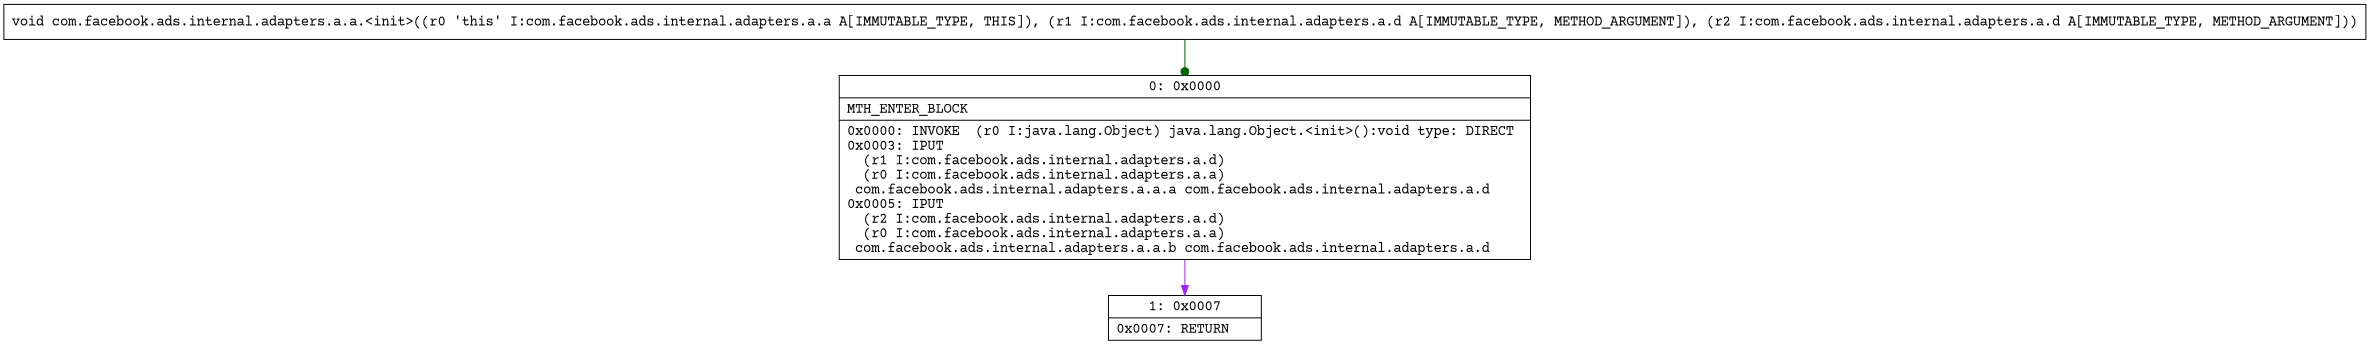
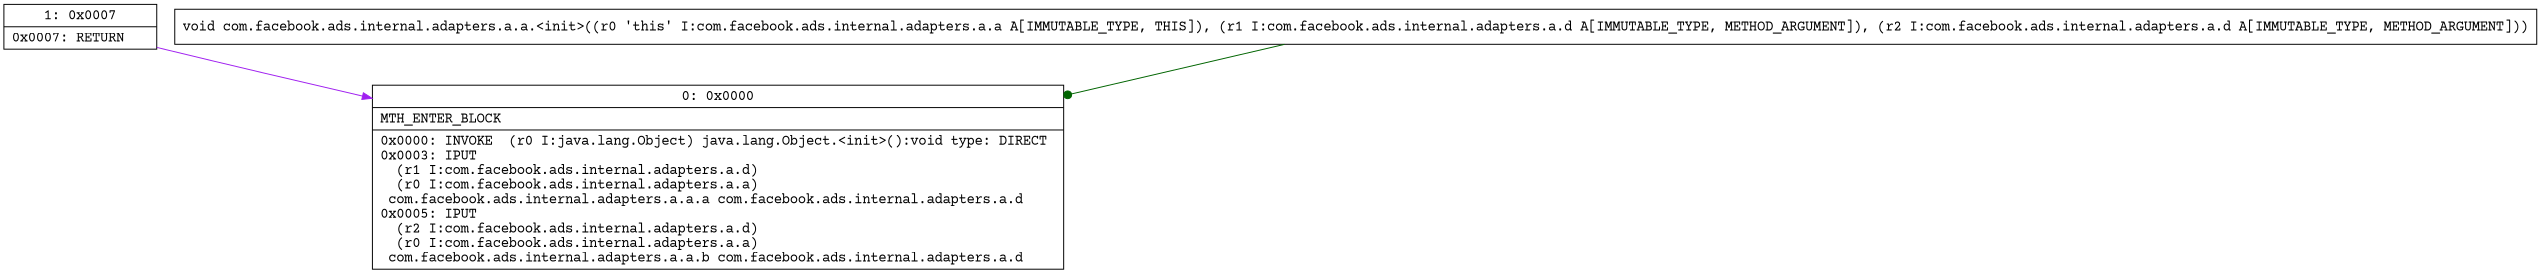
(1185, 273) -> (260, 72)
